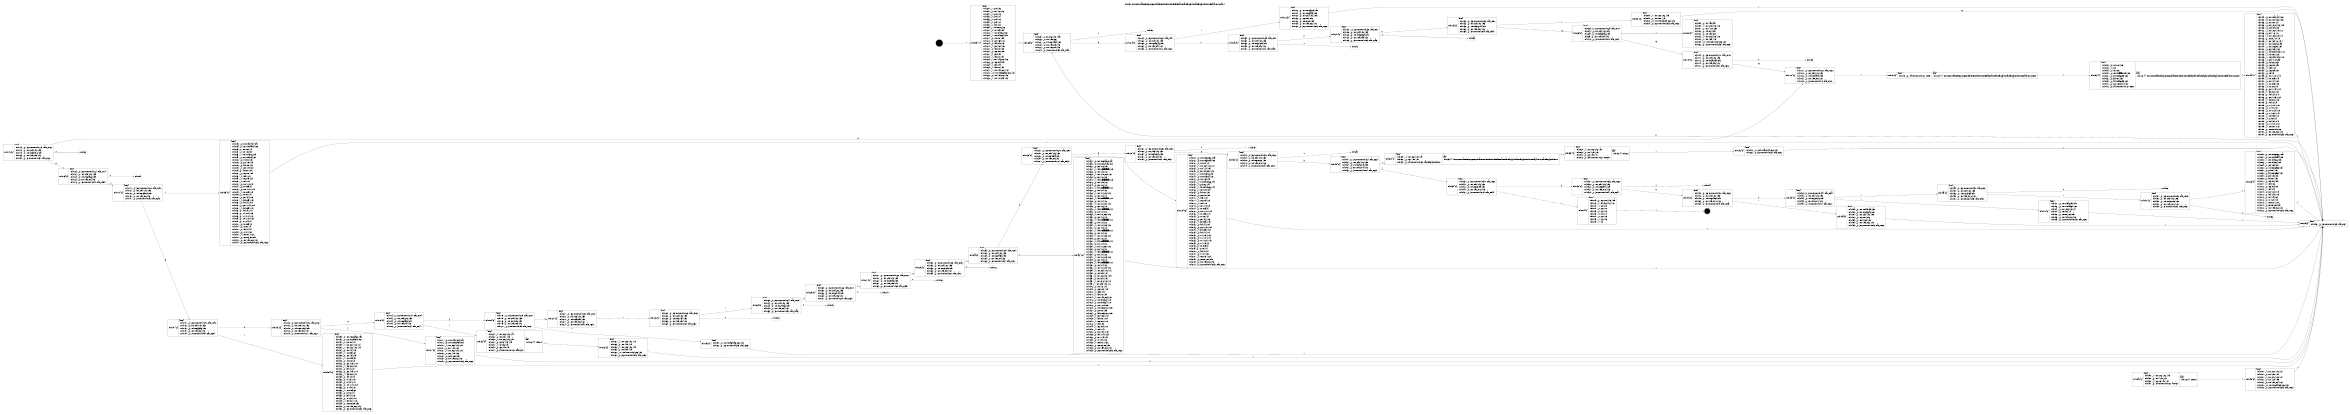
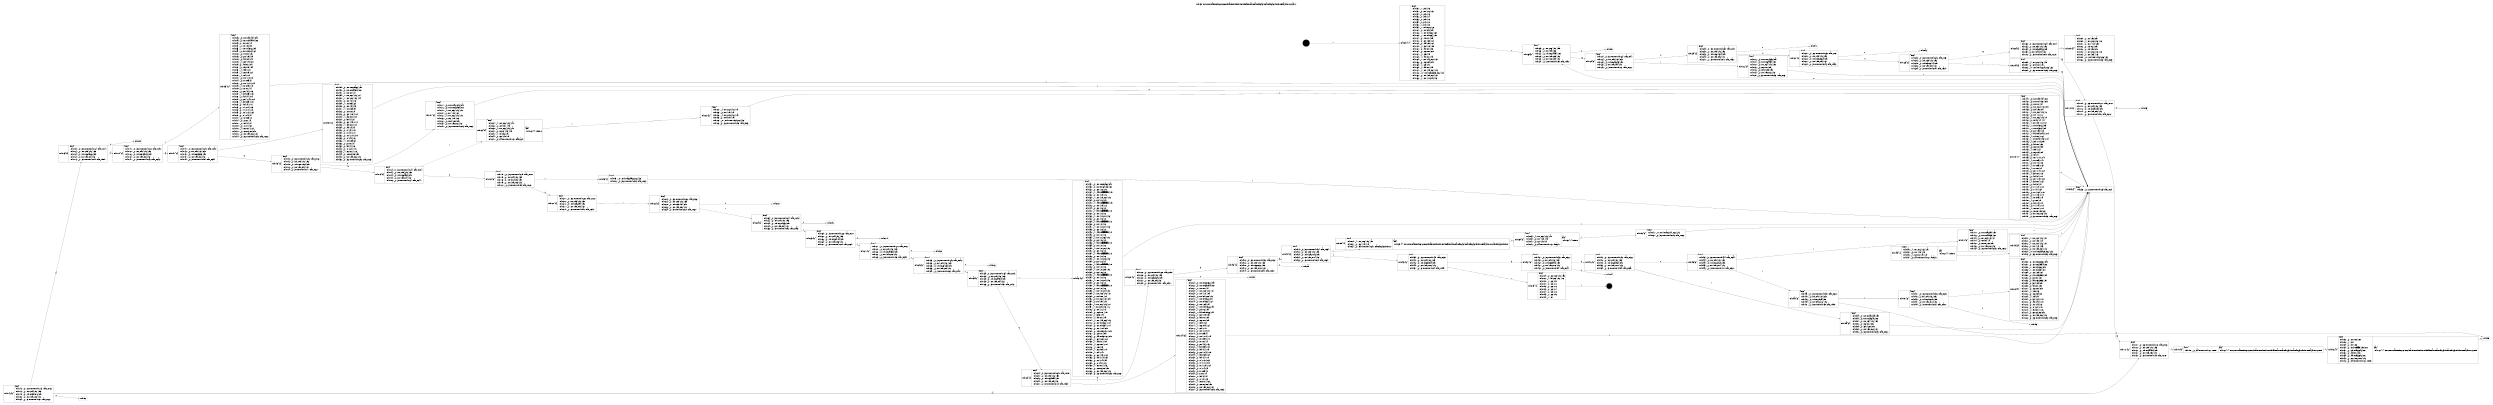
(2242, 76) -> (2480, 339)
